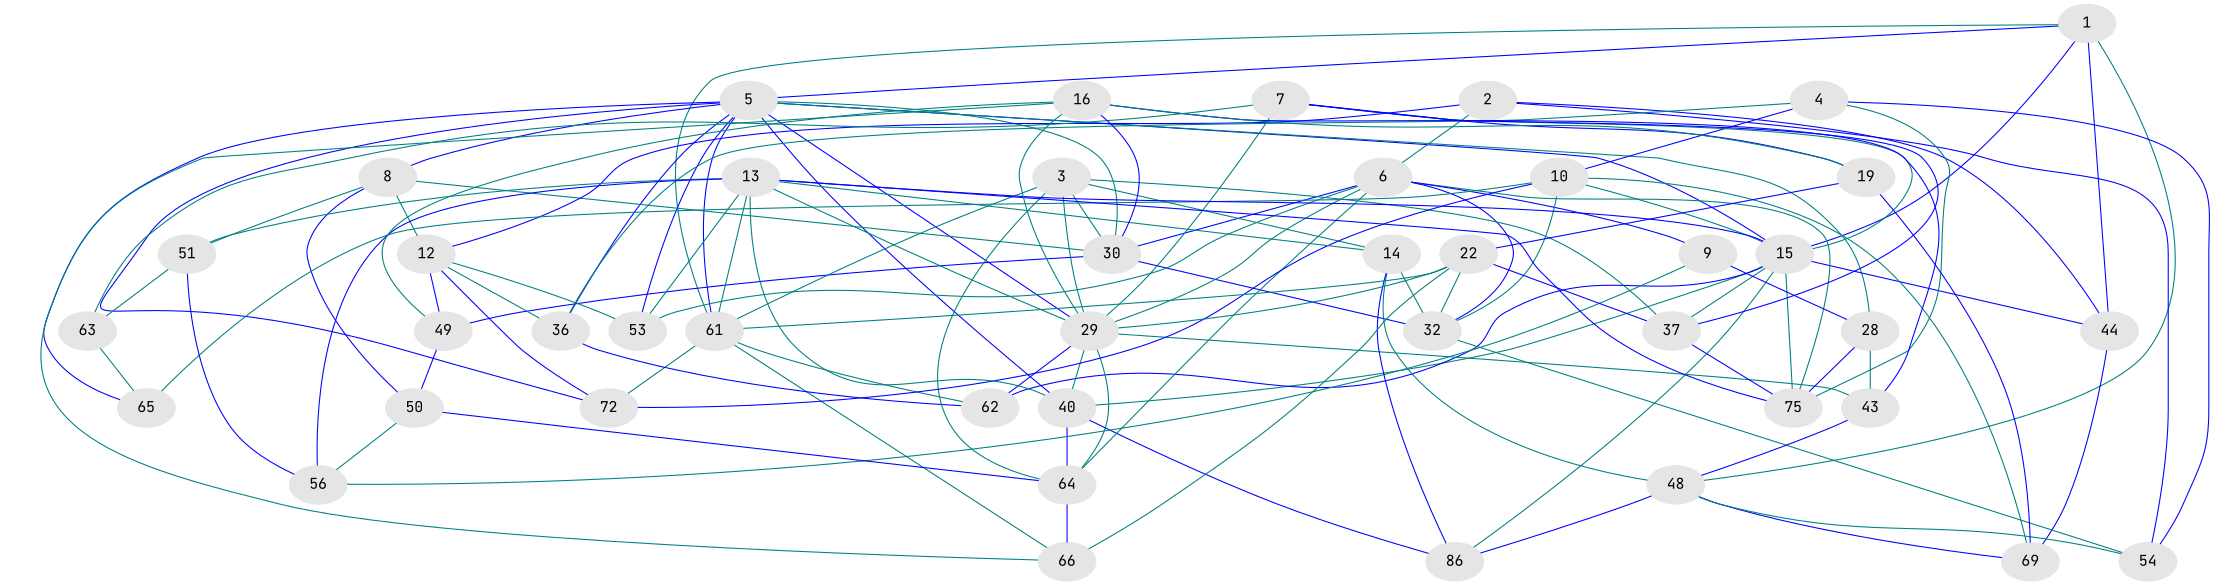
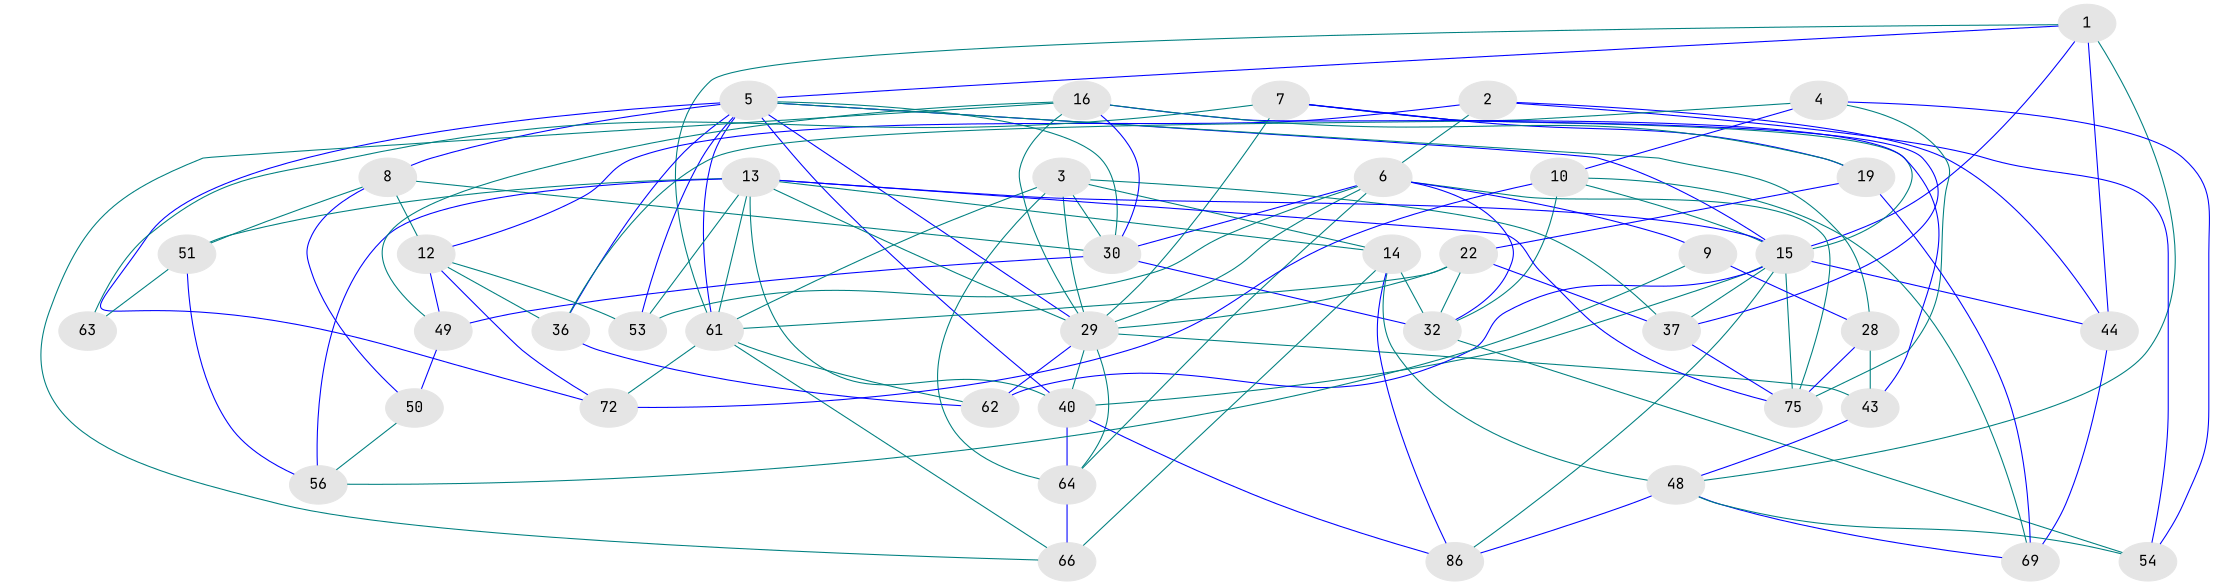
(146, 408) -> none
(1278, 421) -> (1215, 422)
(741, 447) -> none
